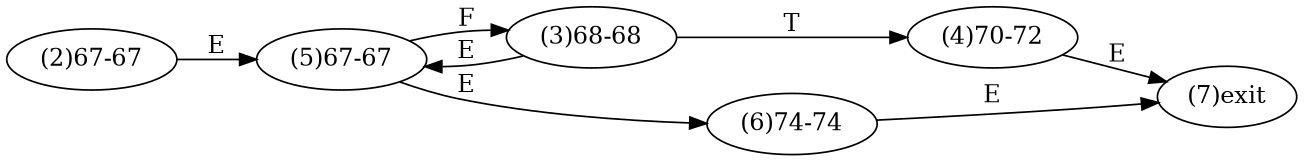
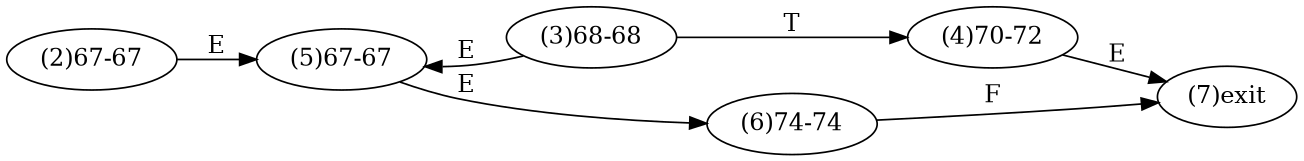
(450, 33) -> none
(993, 96) -> (993, 96)
